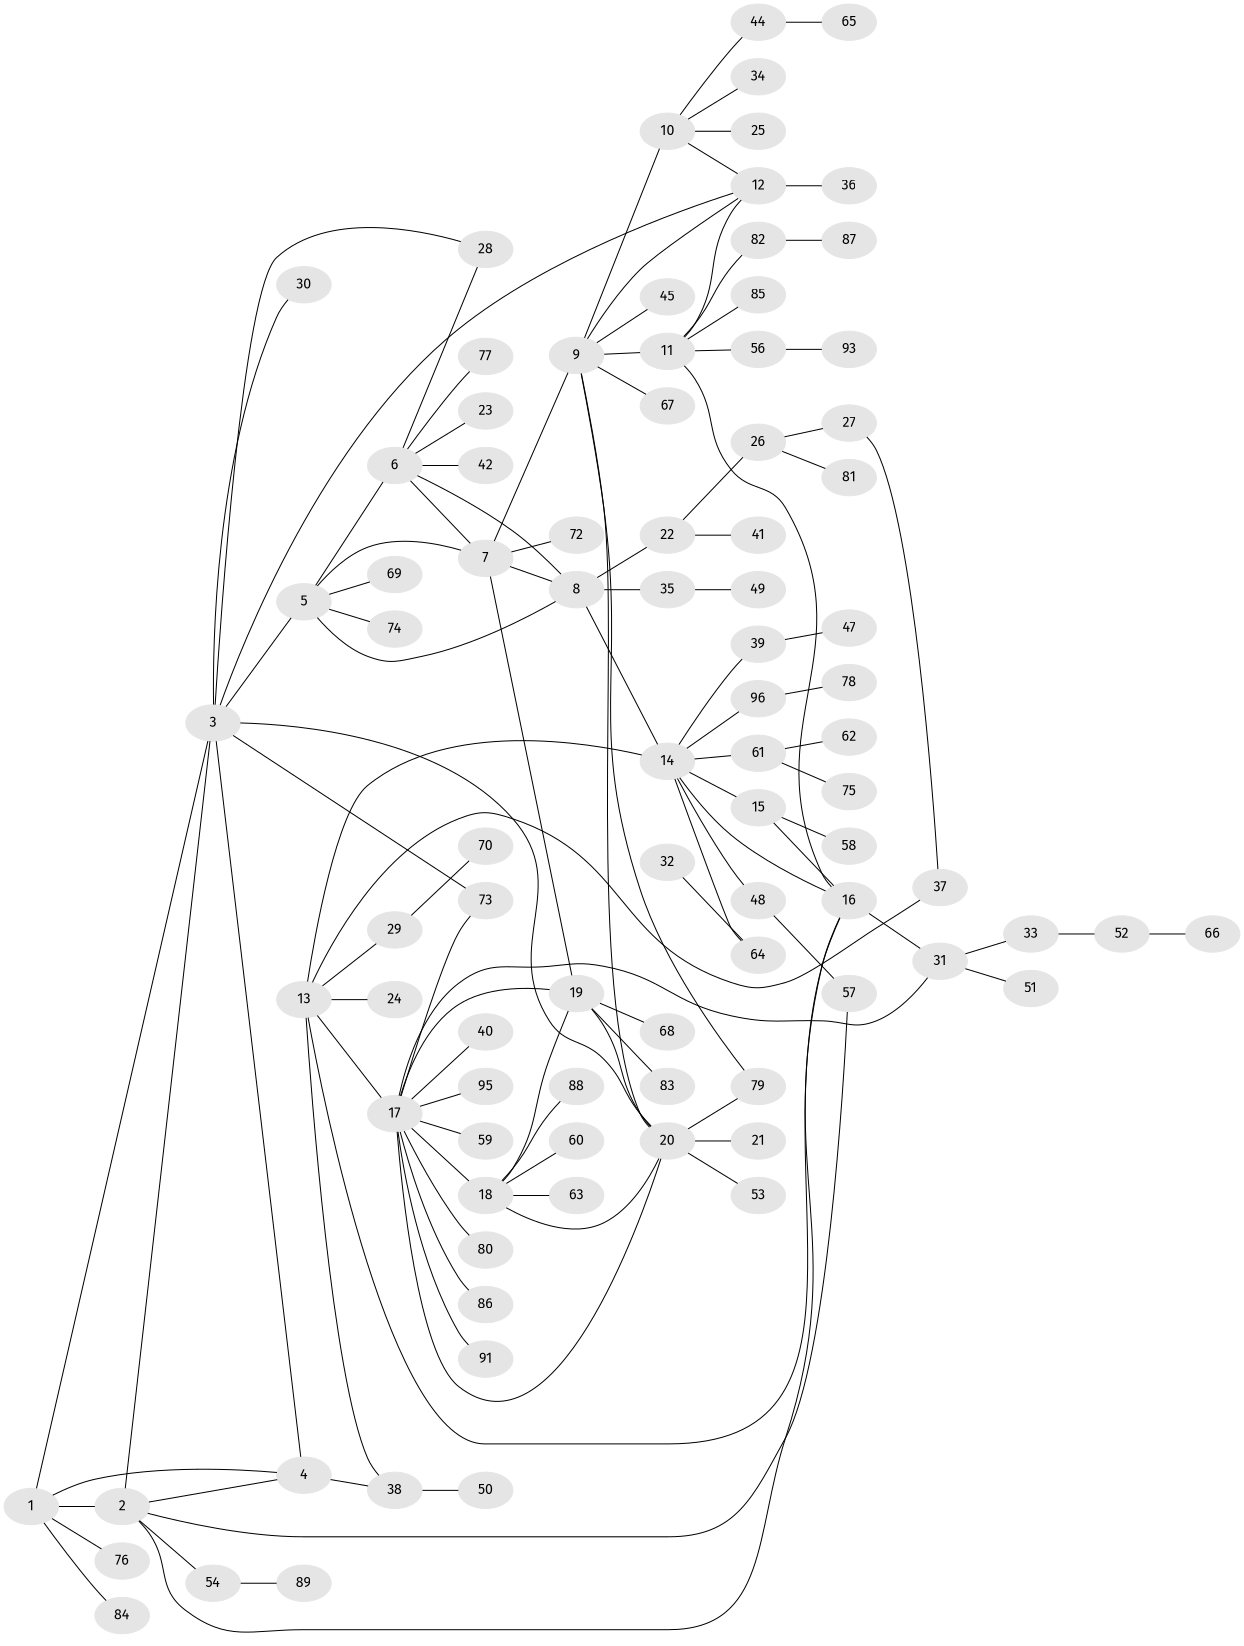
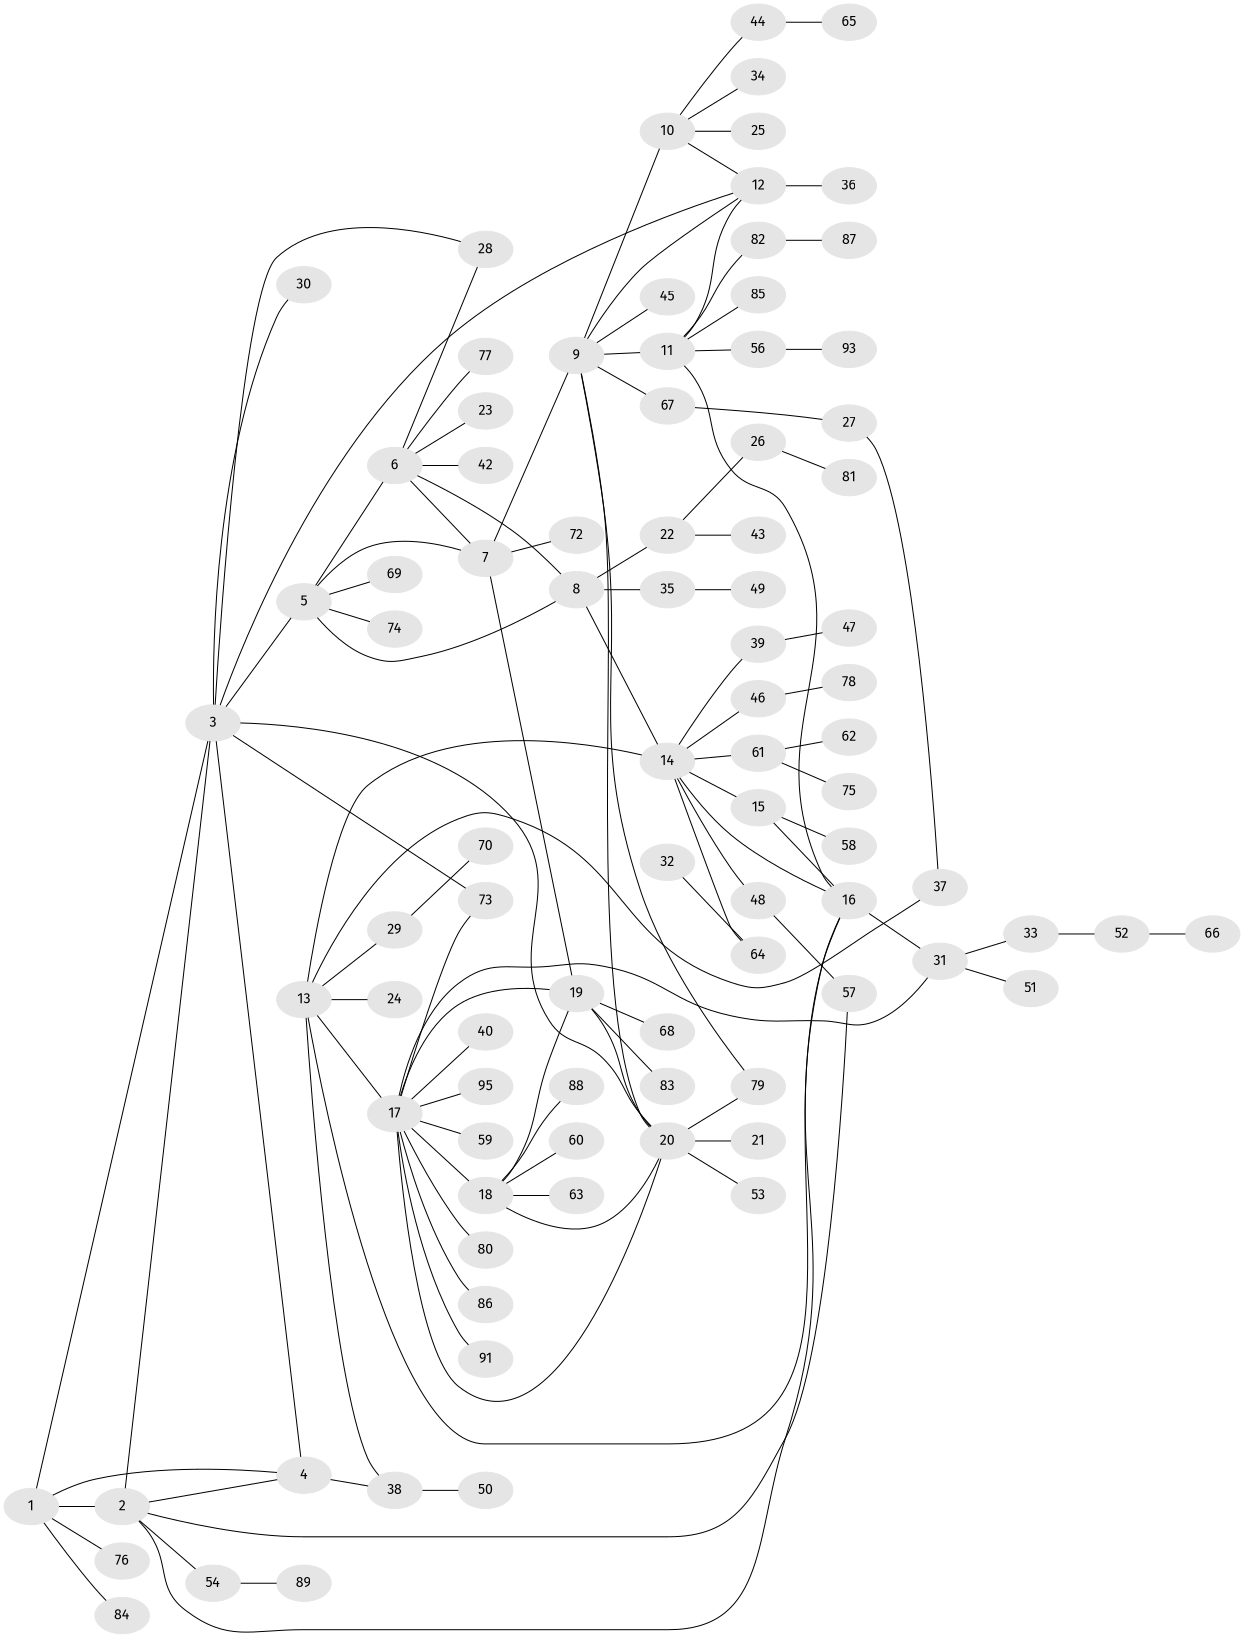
(804, 433) -> (759, 412)
(758, 535) -> (758, 535)
(531, 574) -> none
(758, 699) -> (758, 699)
